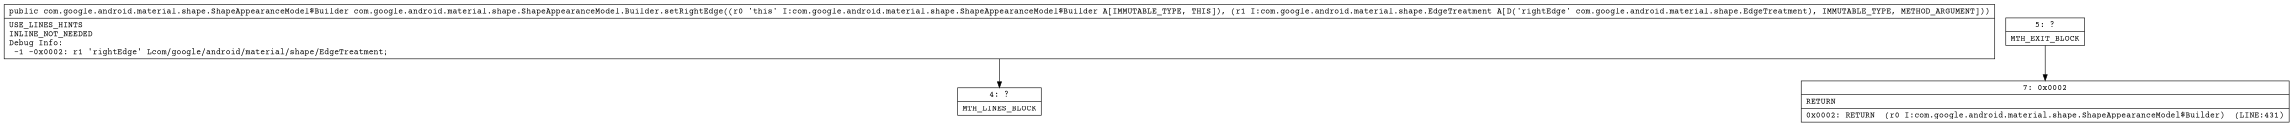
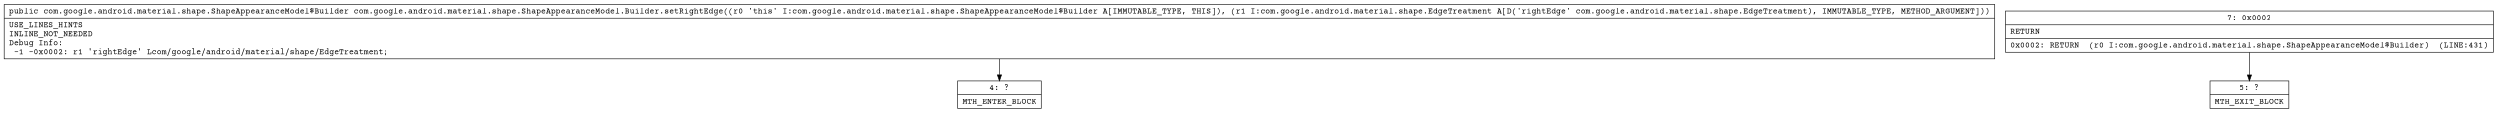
(2045, 60) -> (2249, 64)
(999, 108) -> (999, 101)
